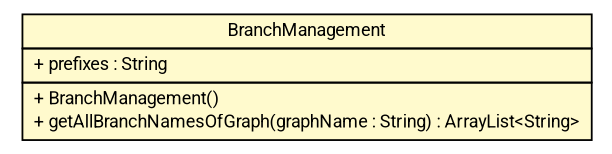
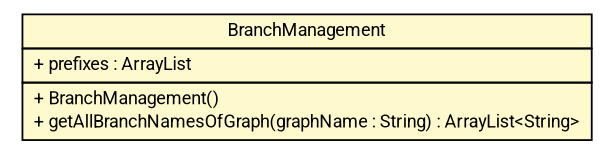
(101, 65) -> (113, 65)
